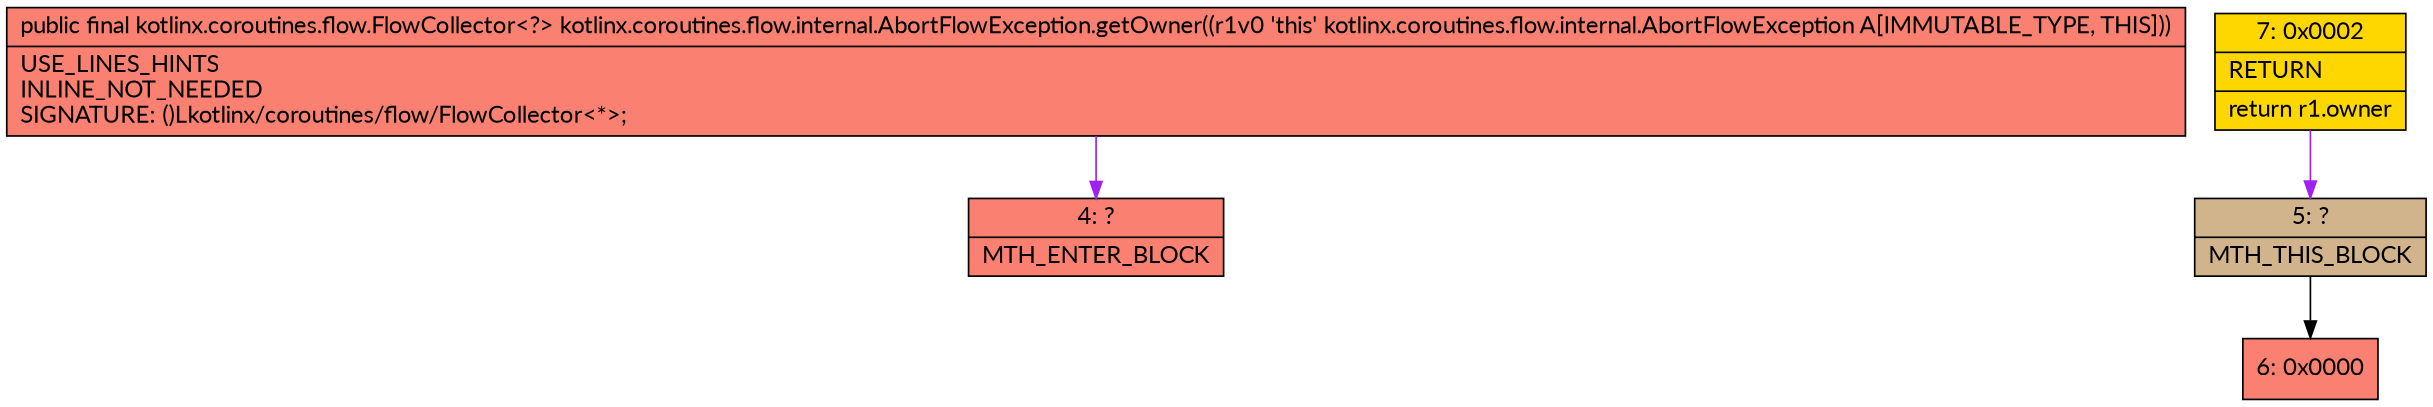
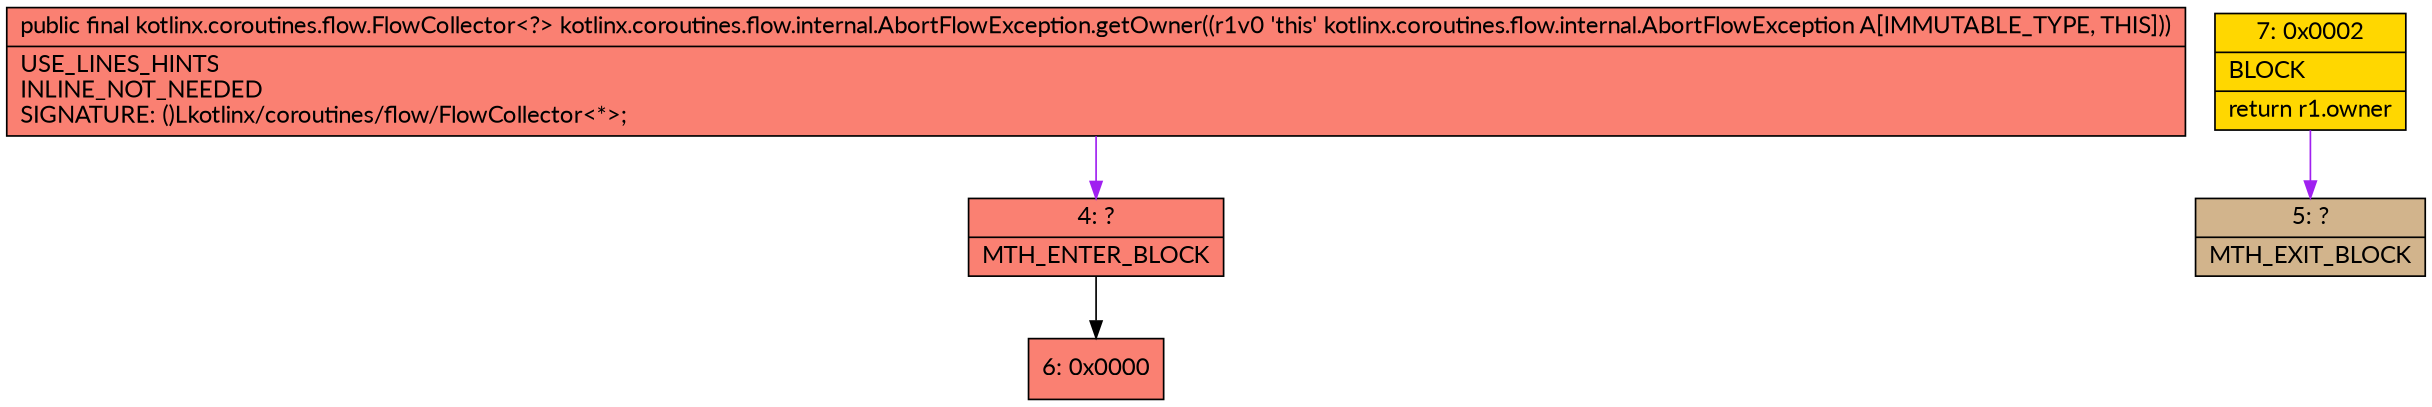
(2276, 71) -> (2267, 71)
(2310, 256) -> (2310, 256)
(2310, 299) -> (1096, 299)
